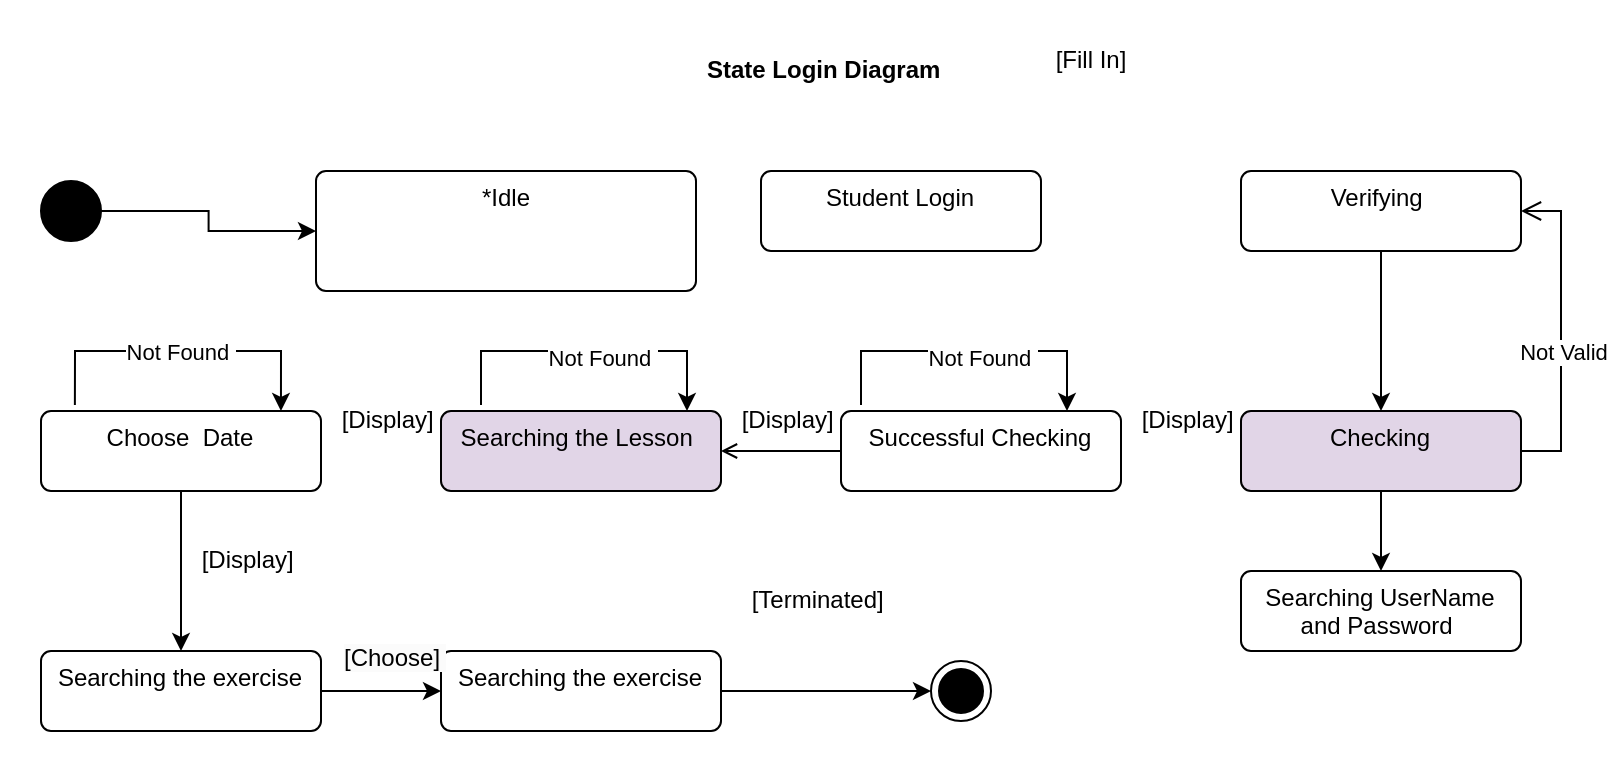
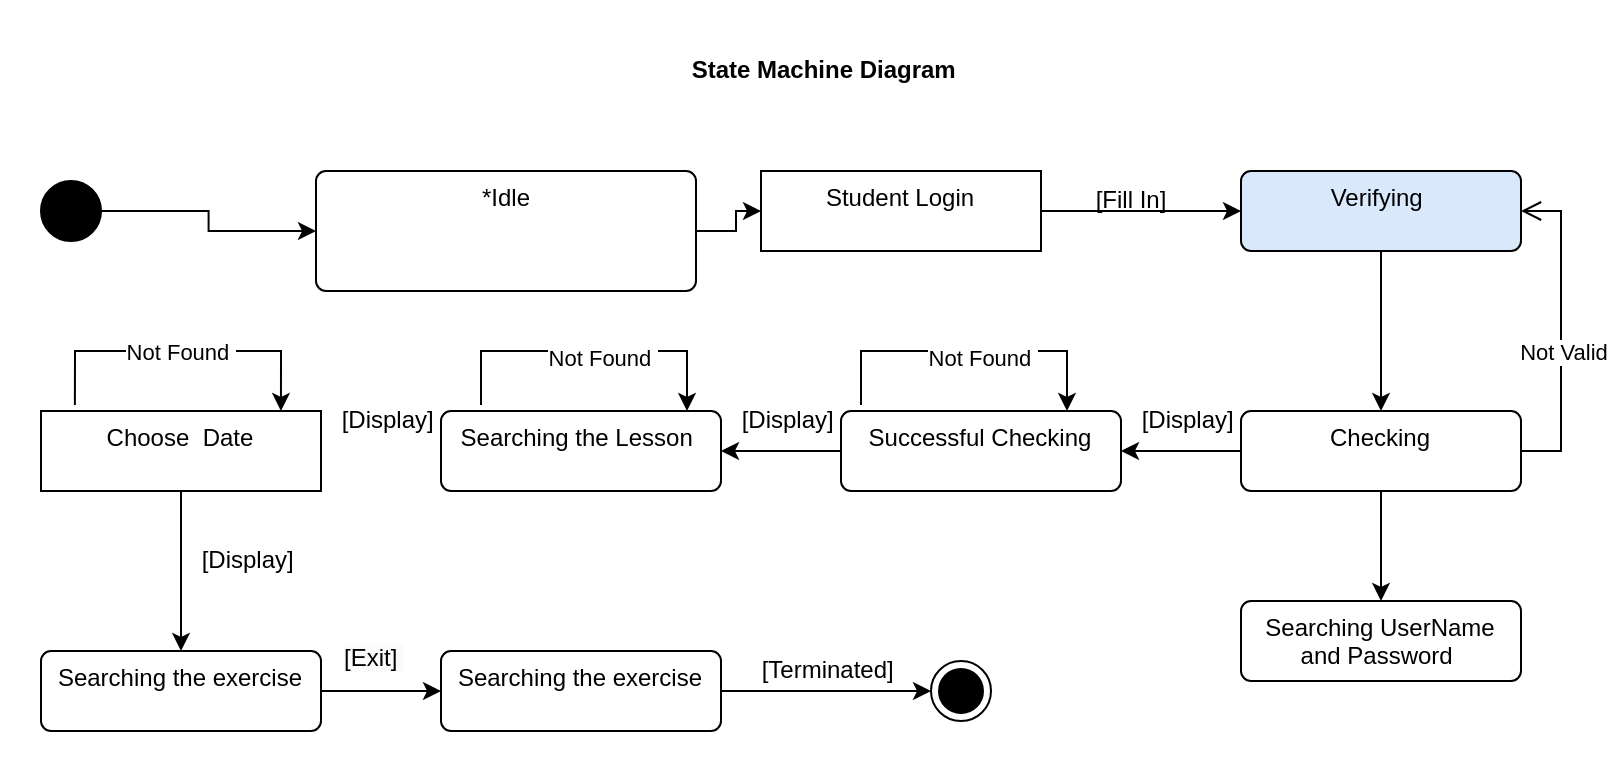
(1091, 61) -> (1131, 201)
(828, 71) -> (828, 71)
(901, 211) -> (901, 211)
none -> (1134, 211)
(1381, 211) -> (1381, 211)
none -> (732, 231)
(181, 451) -> (181, 451)
(581, 451) -> (581, 451)
(733, 451) -> (736, 451)
none -> (1188, 451)
(1381, 451) -> (1381, 451)
(821, 601) -> (831, 671)
(1381, 611) -> (1381, 641)
(399, 659) -> (382, 659)
